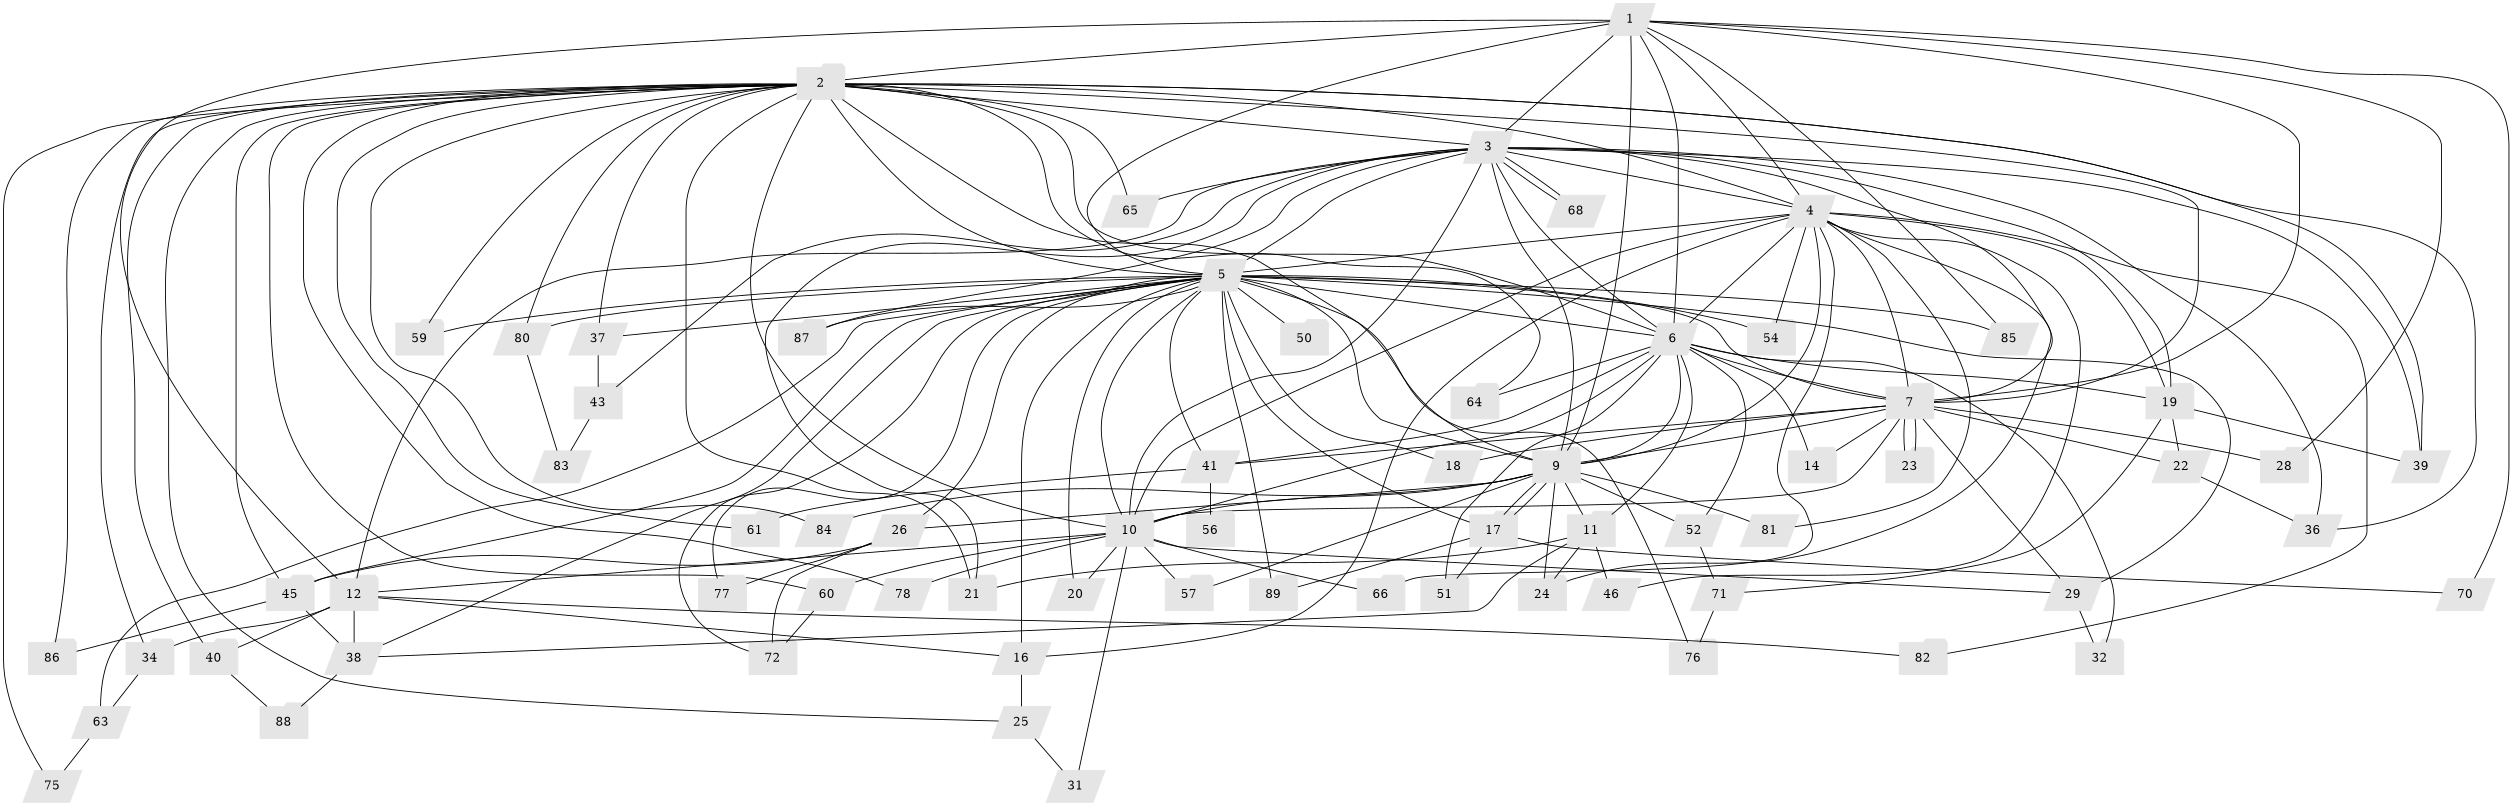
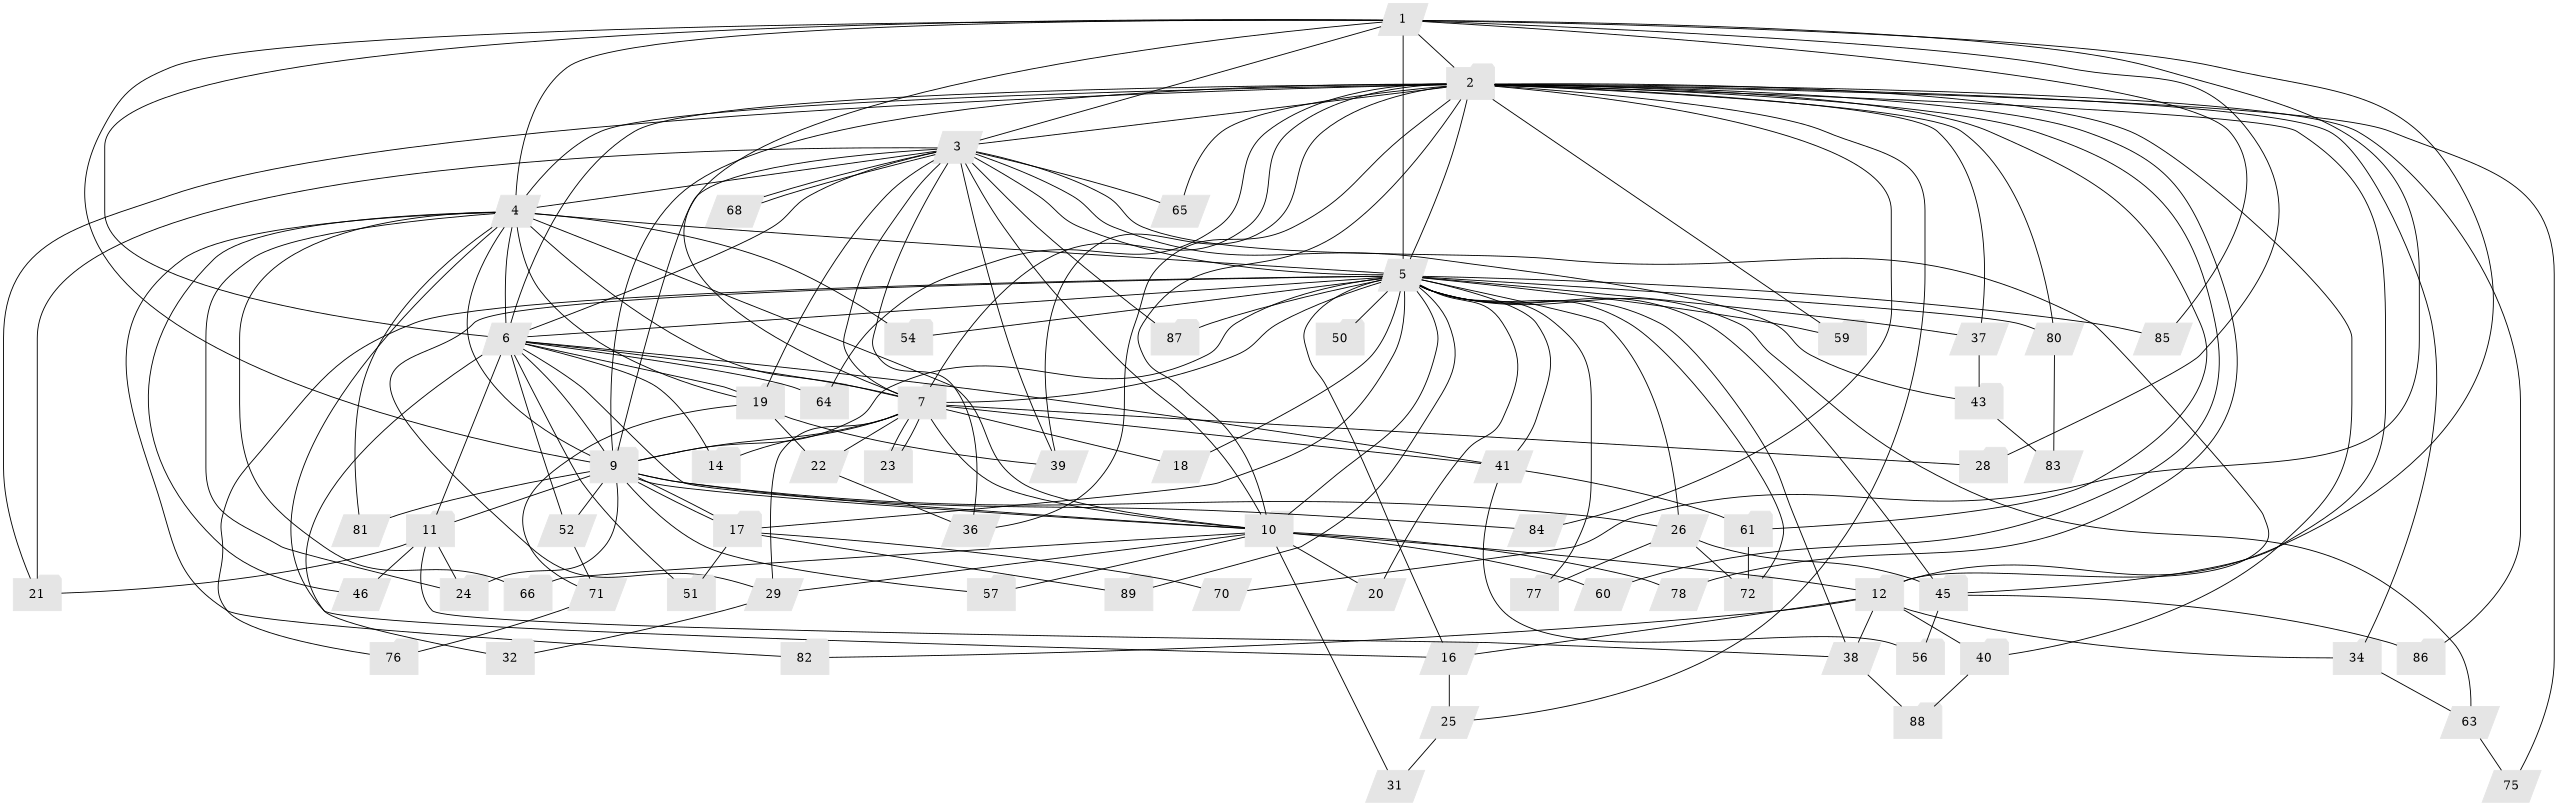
(322, 627) -> (1930, 632)
(800, 627) -> (1748, 563)
